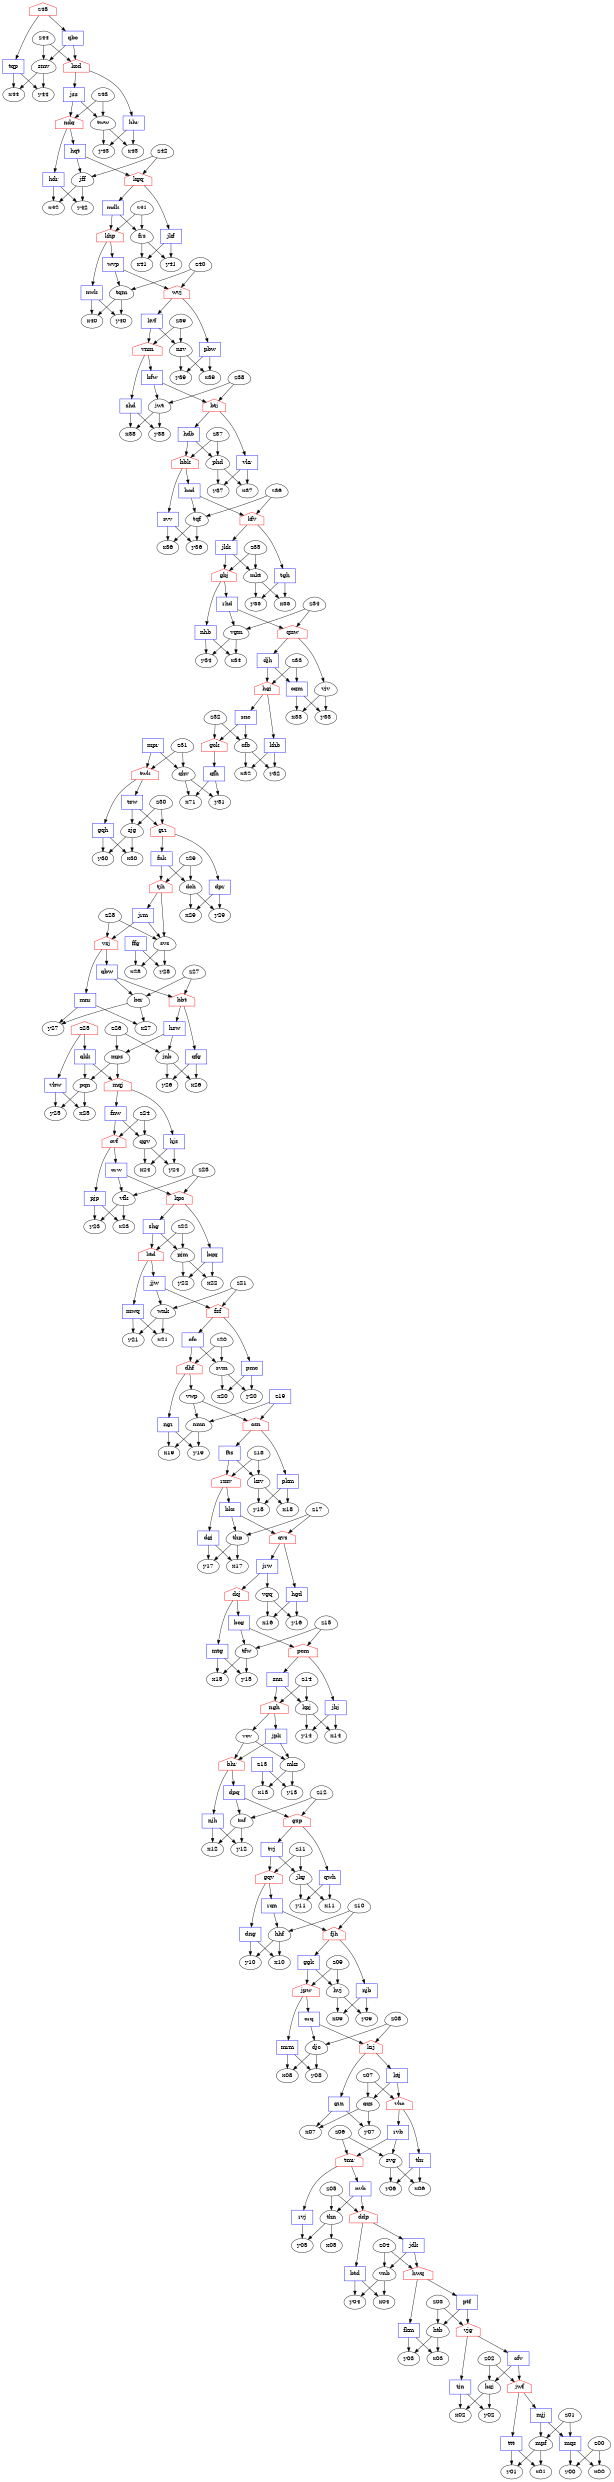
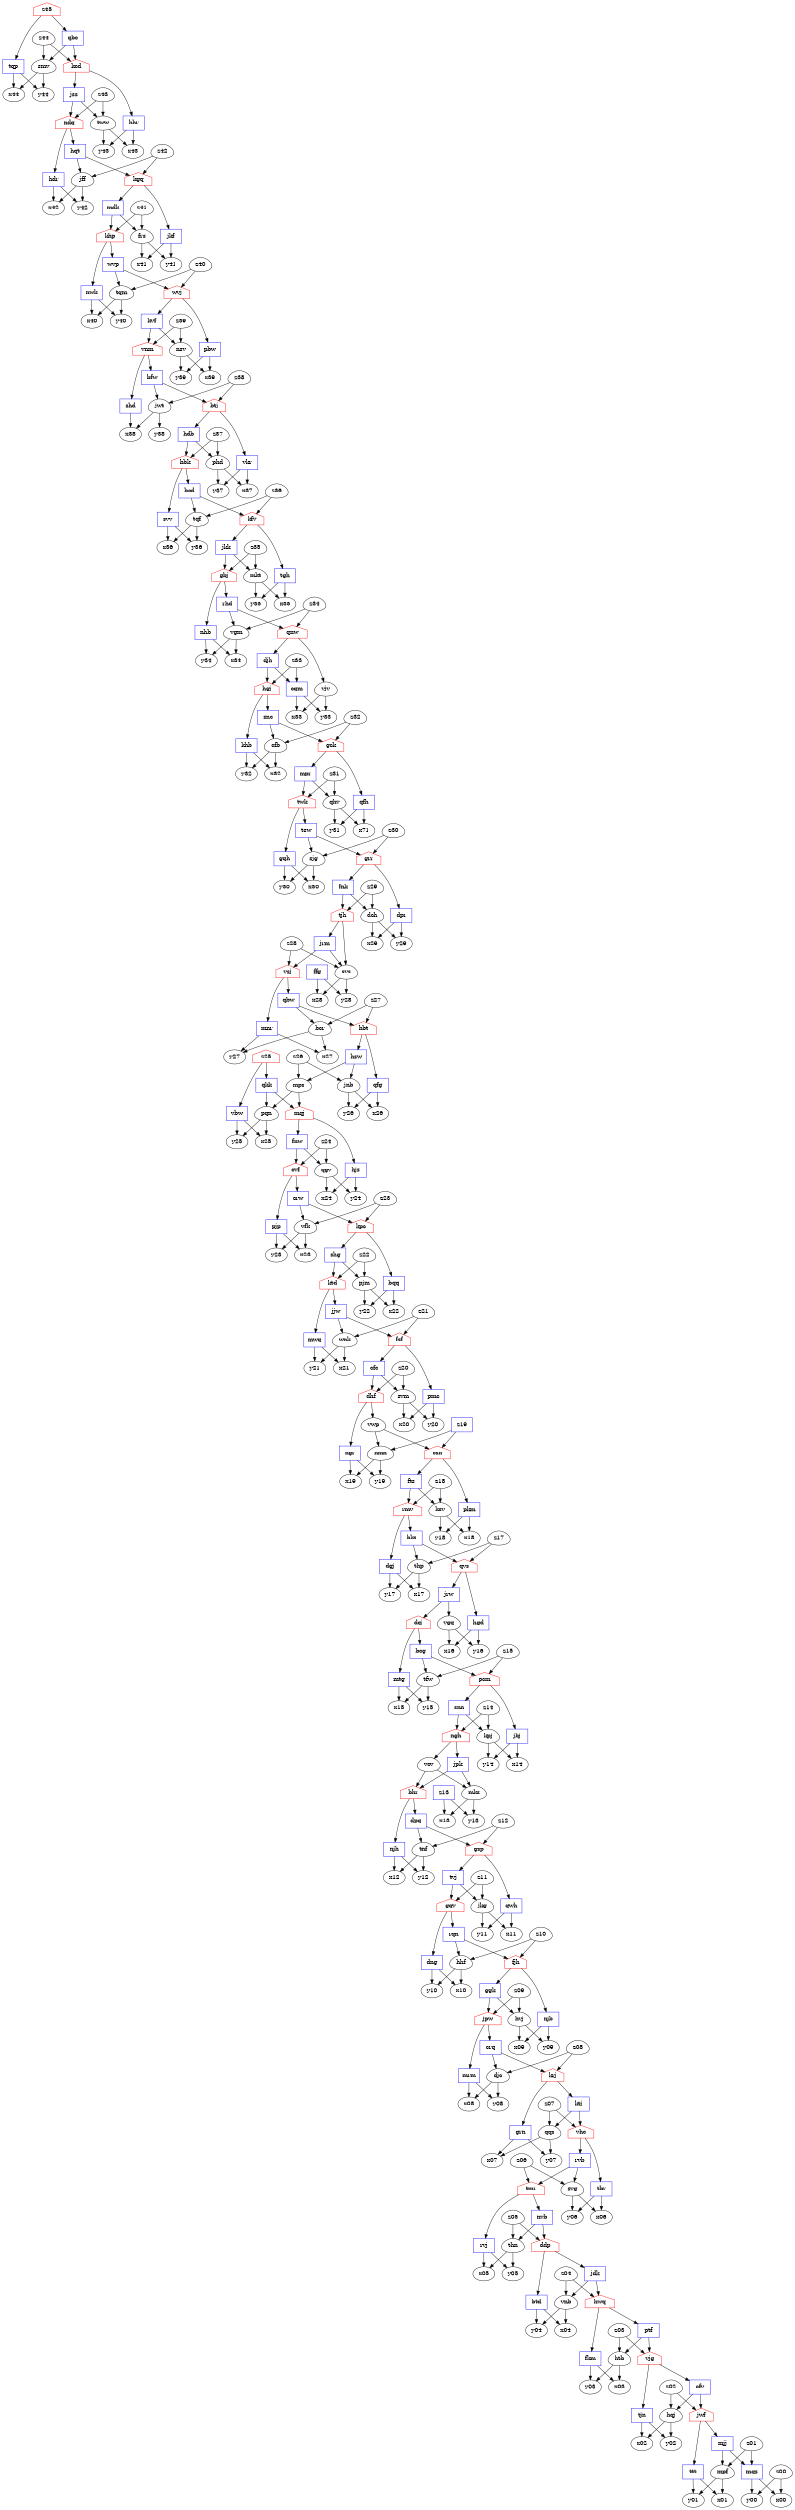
(143, 418) -> none
none -> (320, 758)
none -> (484, 2258)
